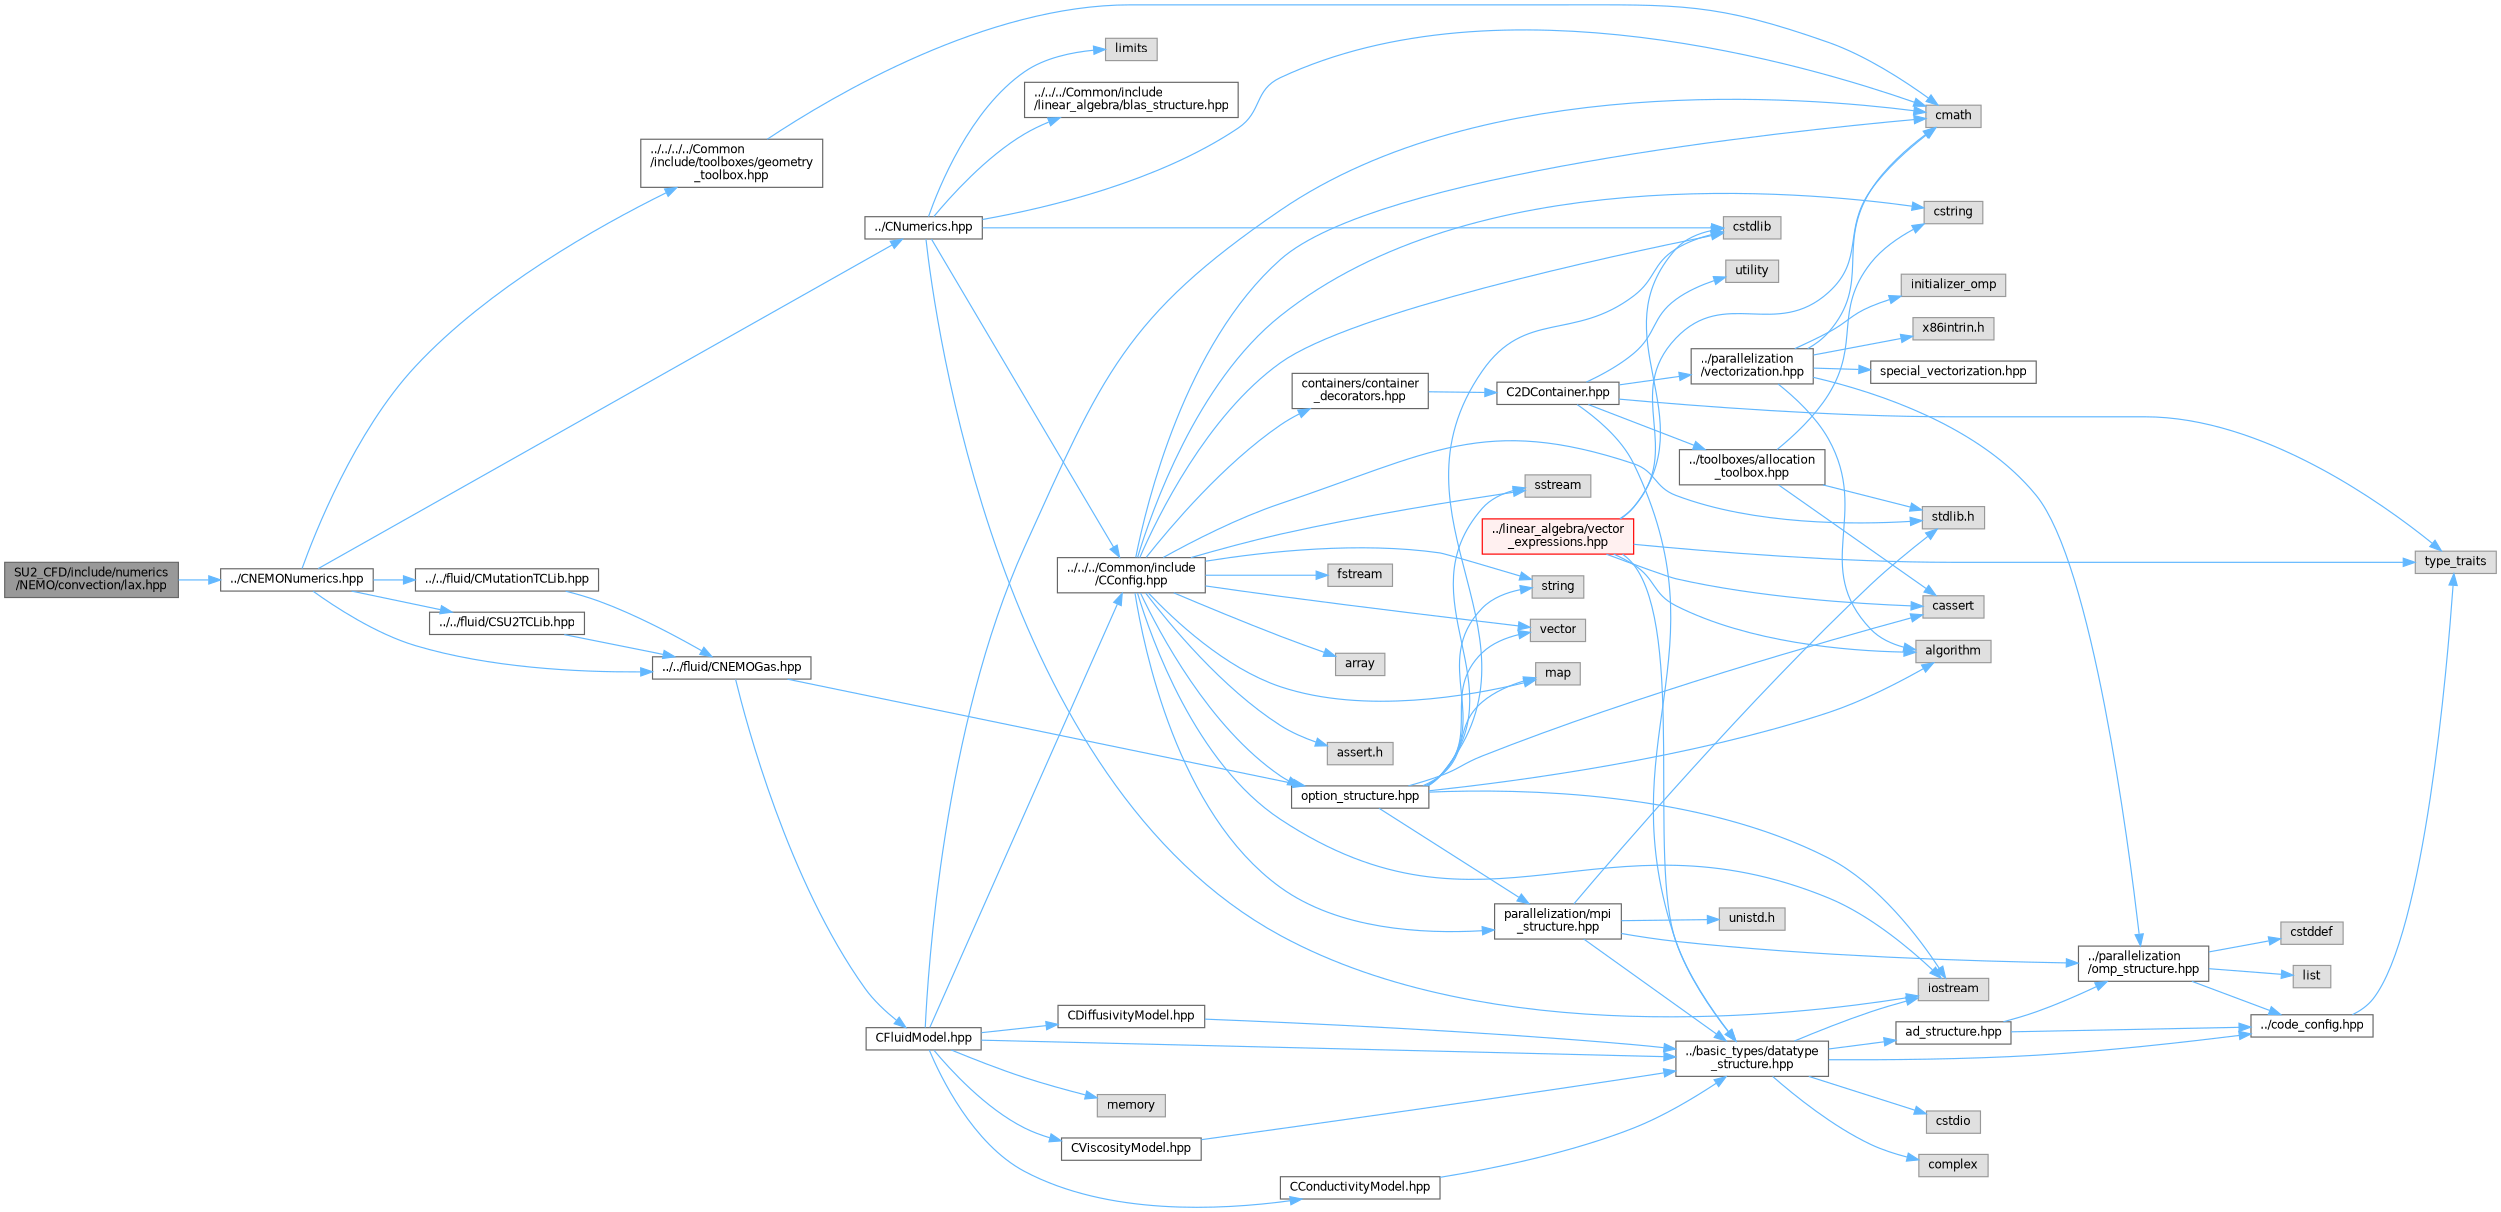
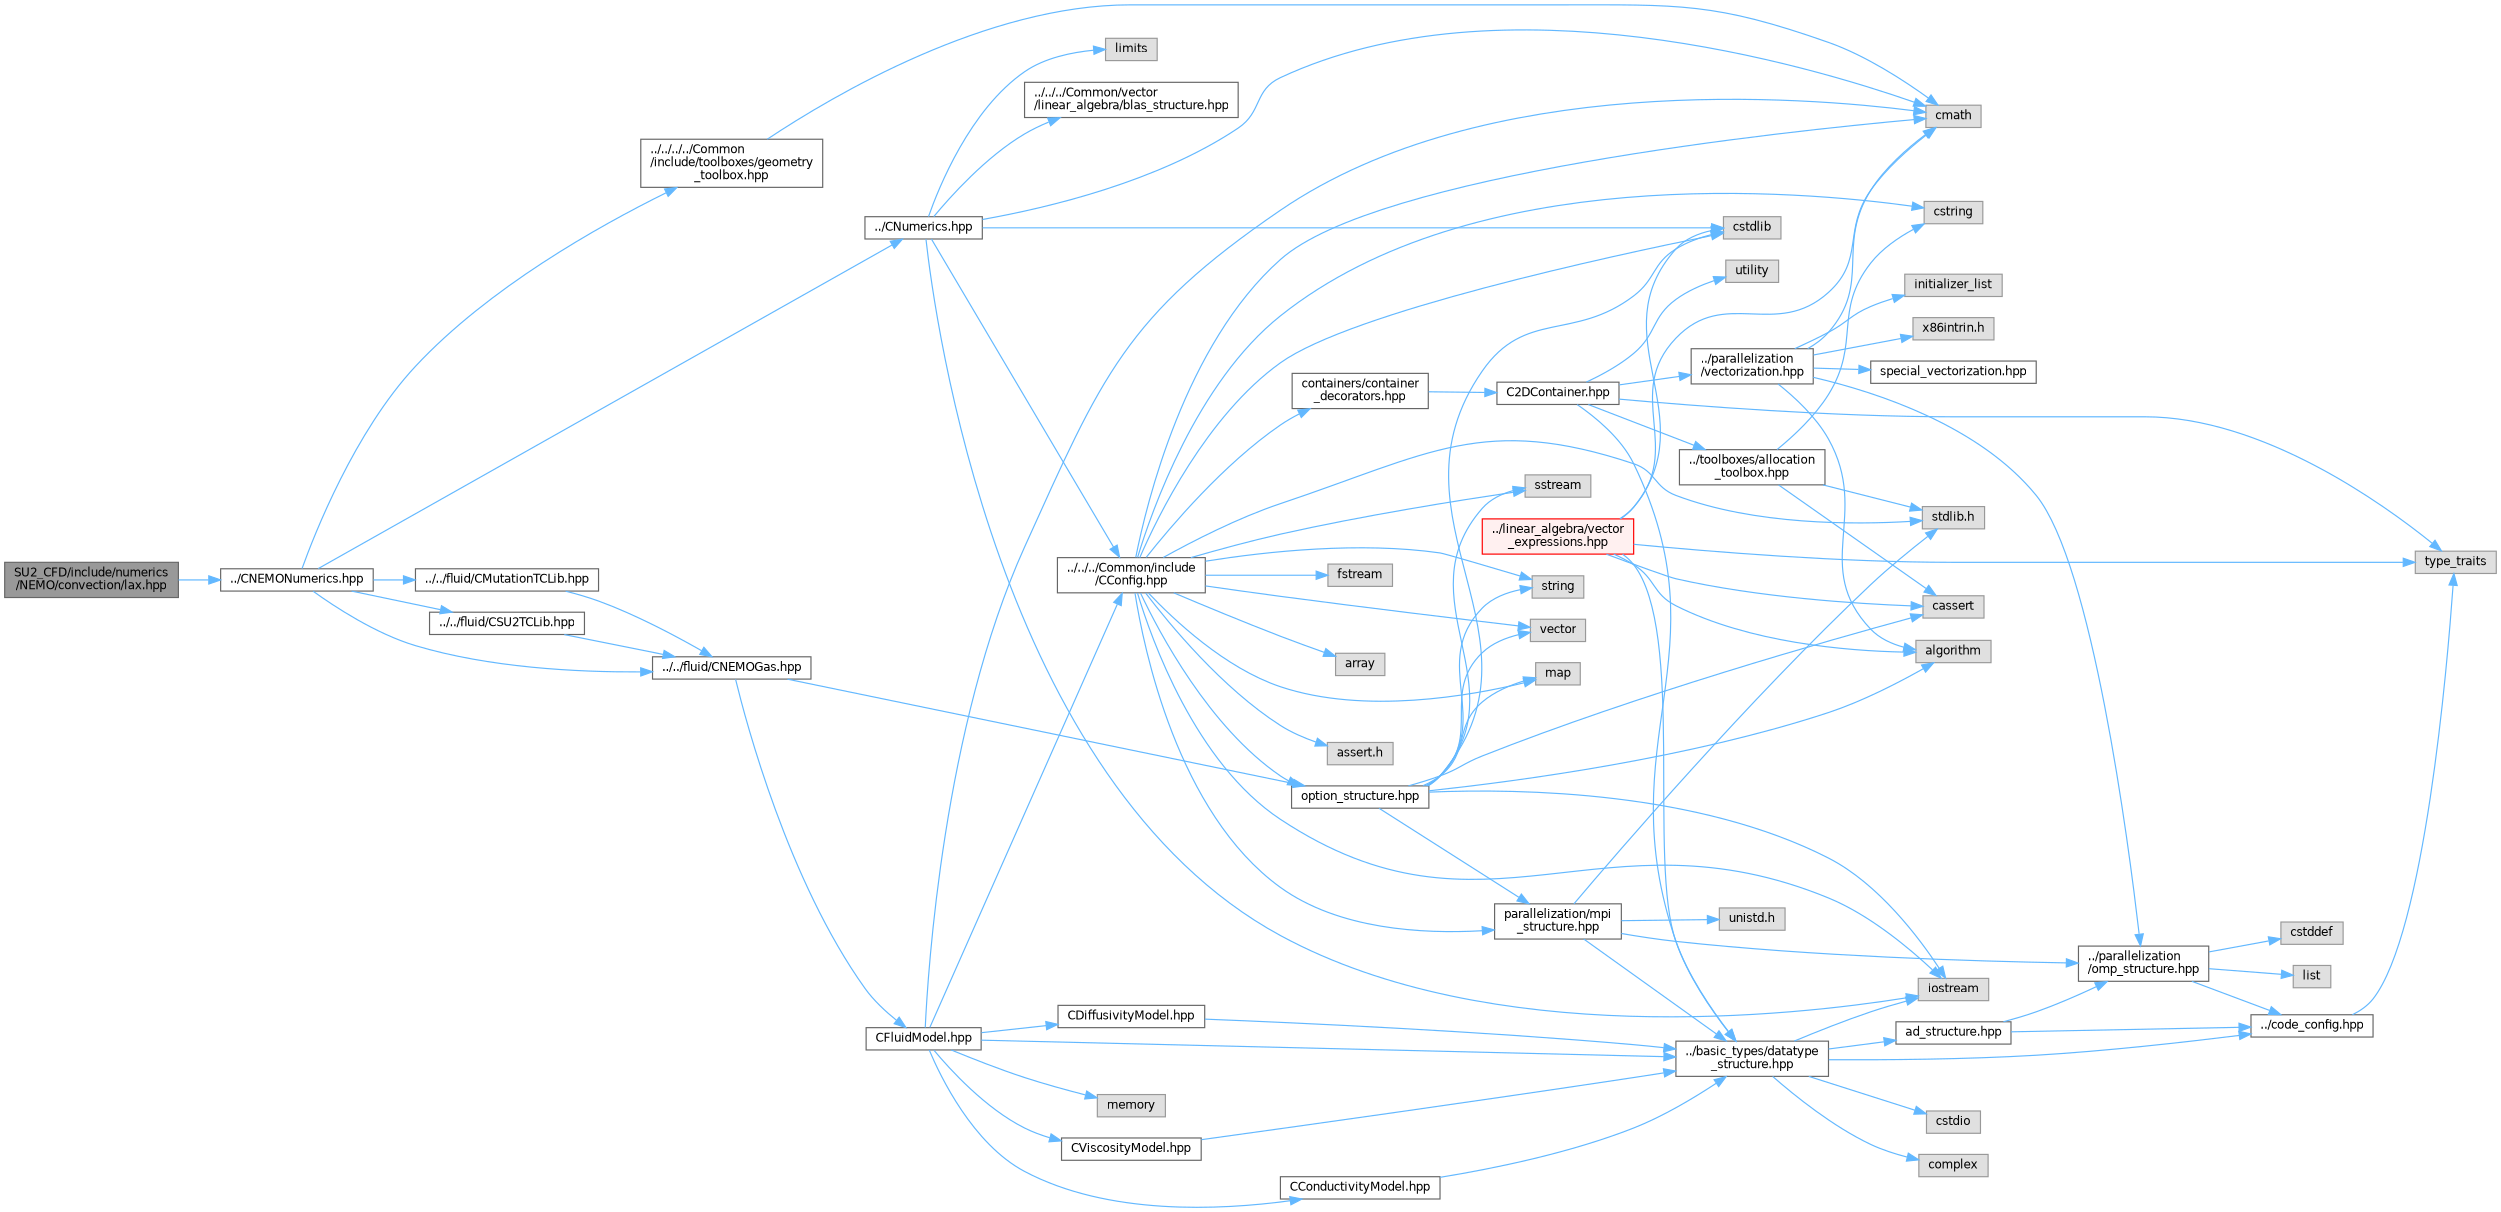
(1131, 100) -> (1131, 100)
(1953, 285) -> (1953, 285)
